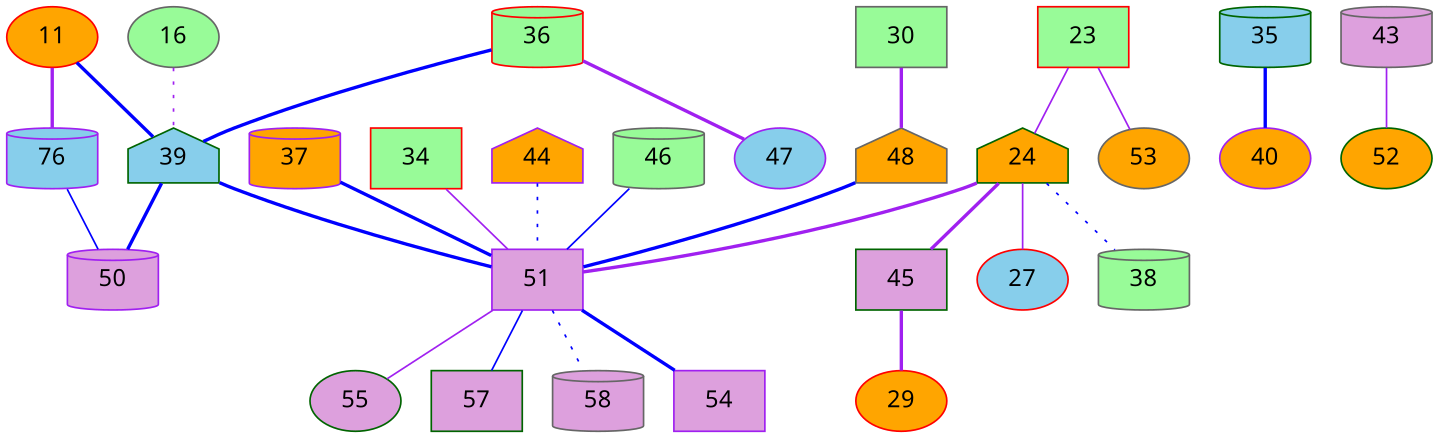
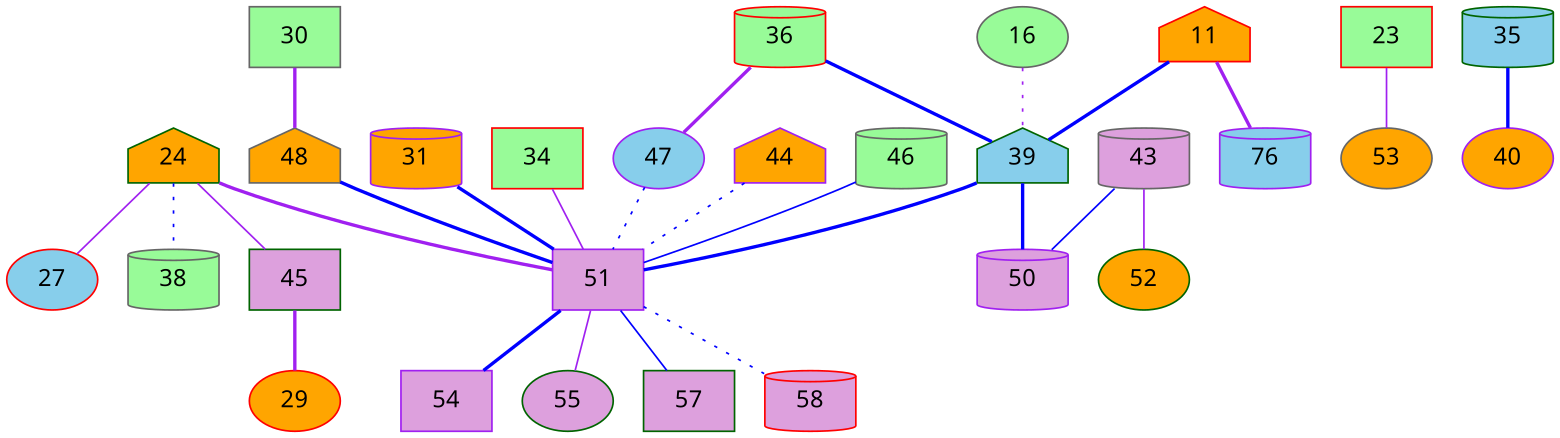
(52, 37) -> (1205, 37)
(1051, 101) -> none
(295, 158) -> (416, 158)
(965, 216) -> (231, 216)
none -> (629, 218)
(83, 219) -> (1083, 219)
(598, 401) -> (810, 401)
